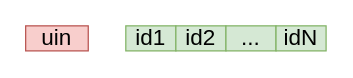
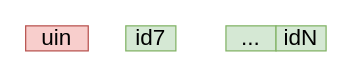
(151, 38) -> (151, 38)
(201, 38) -> none
